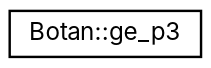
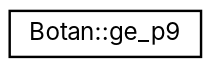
(105, 34) -> (105, 34)
